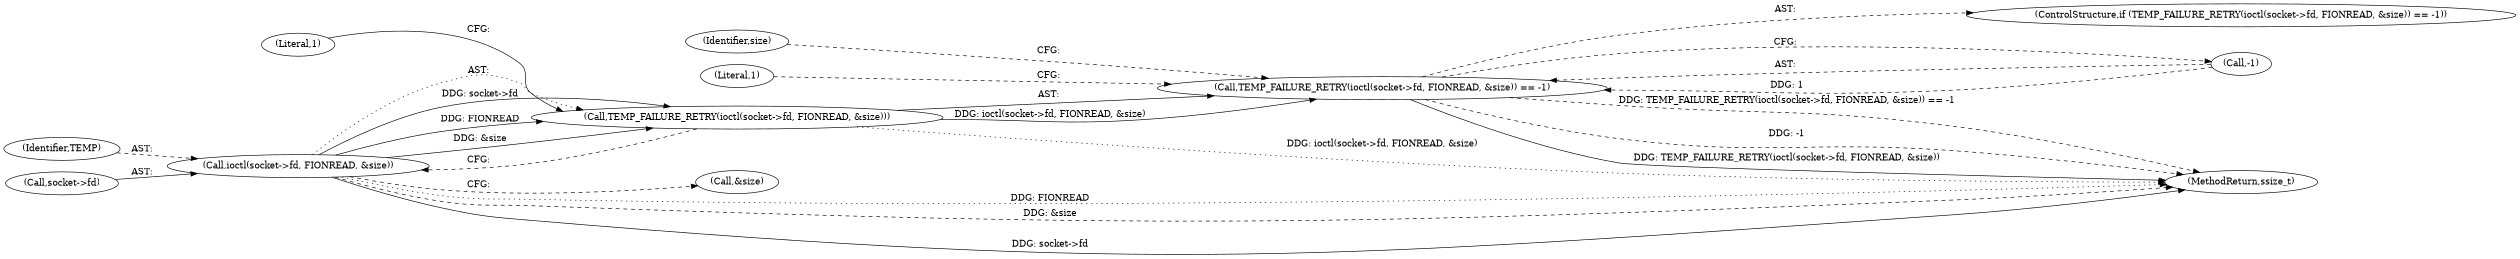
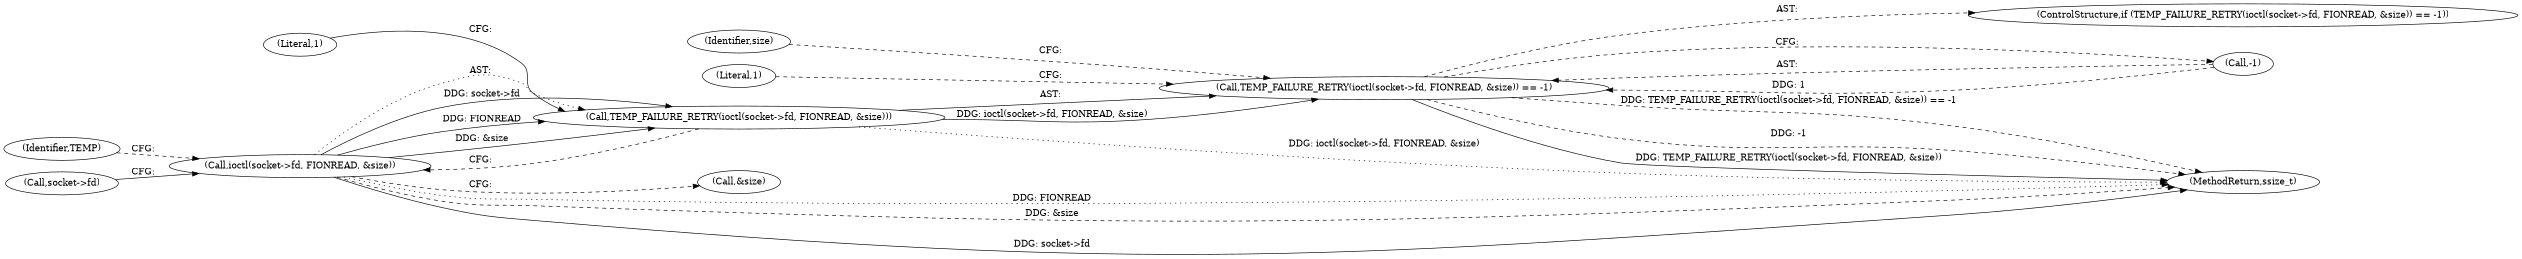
(144, 149) -> (145, 149)
(144, 172) -> (145, 172)
